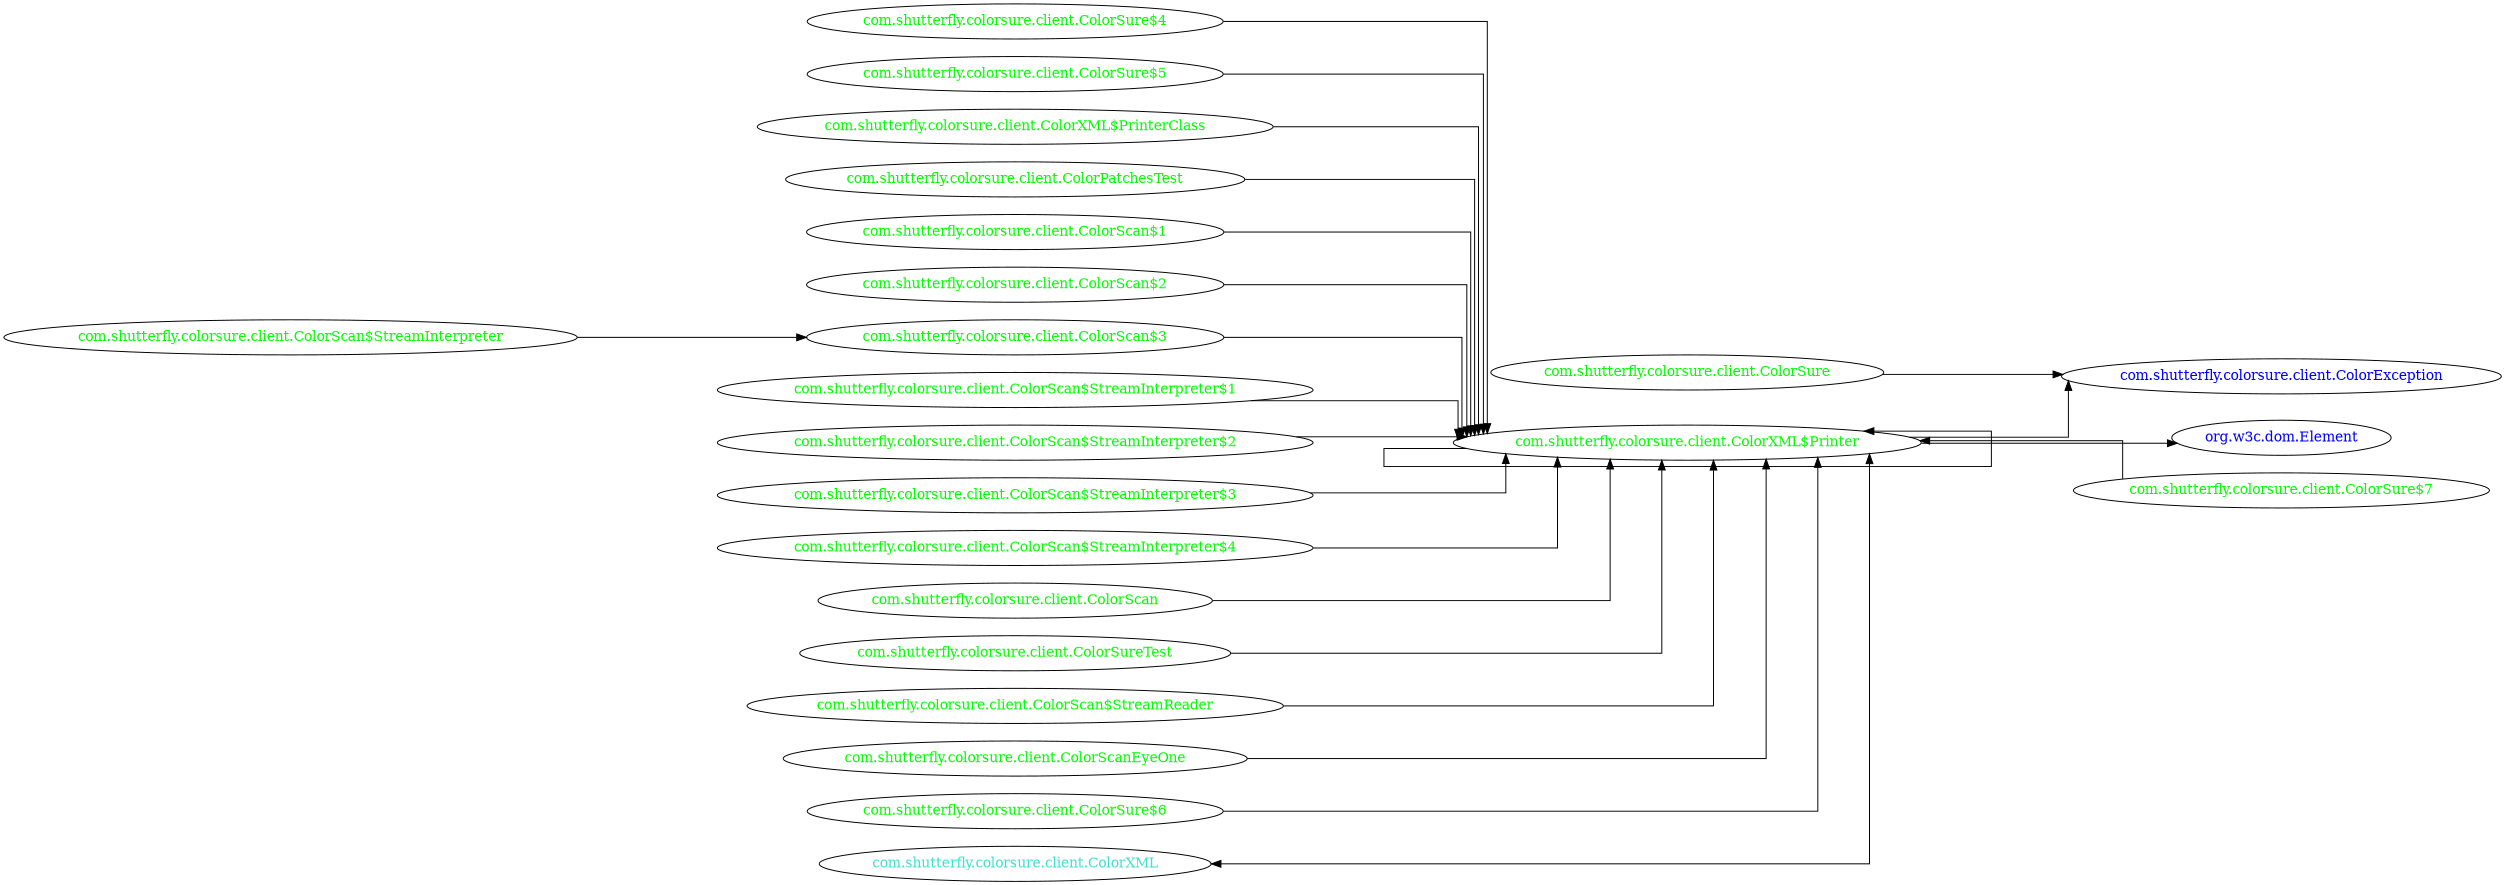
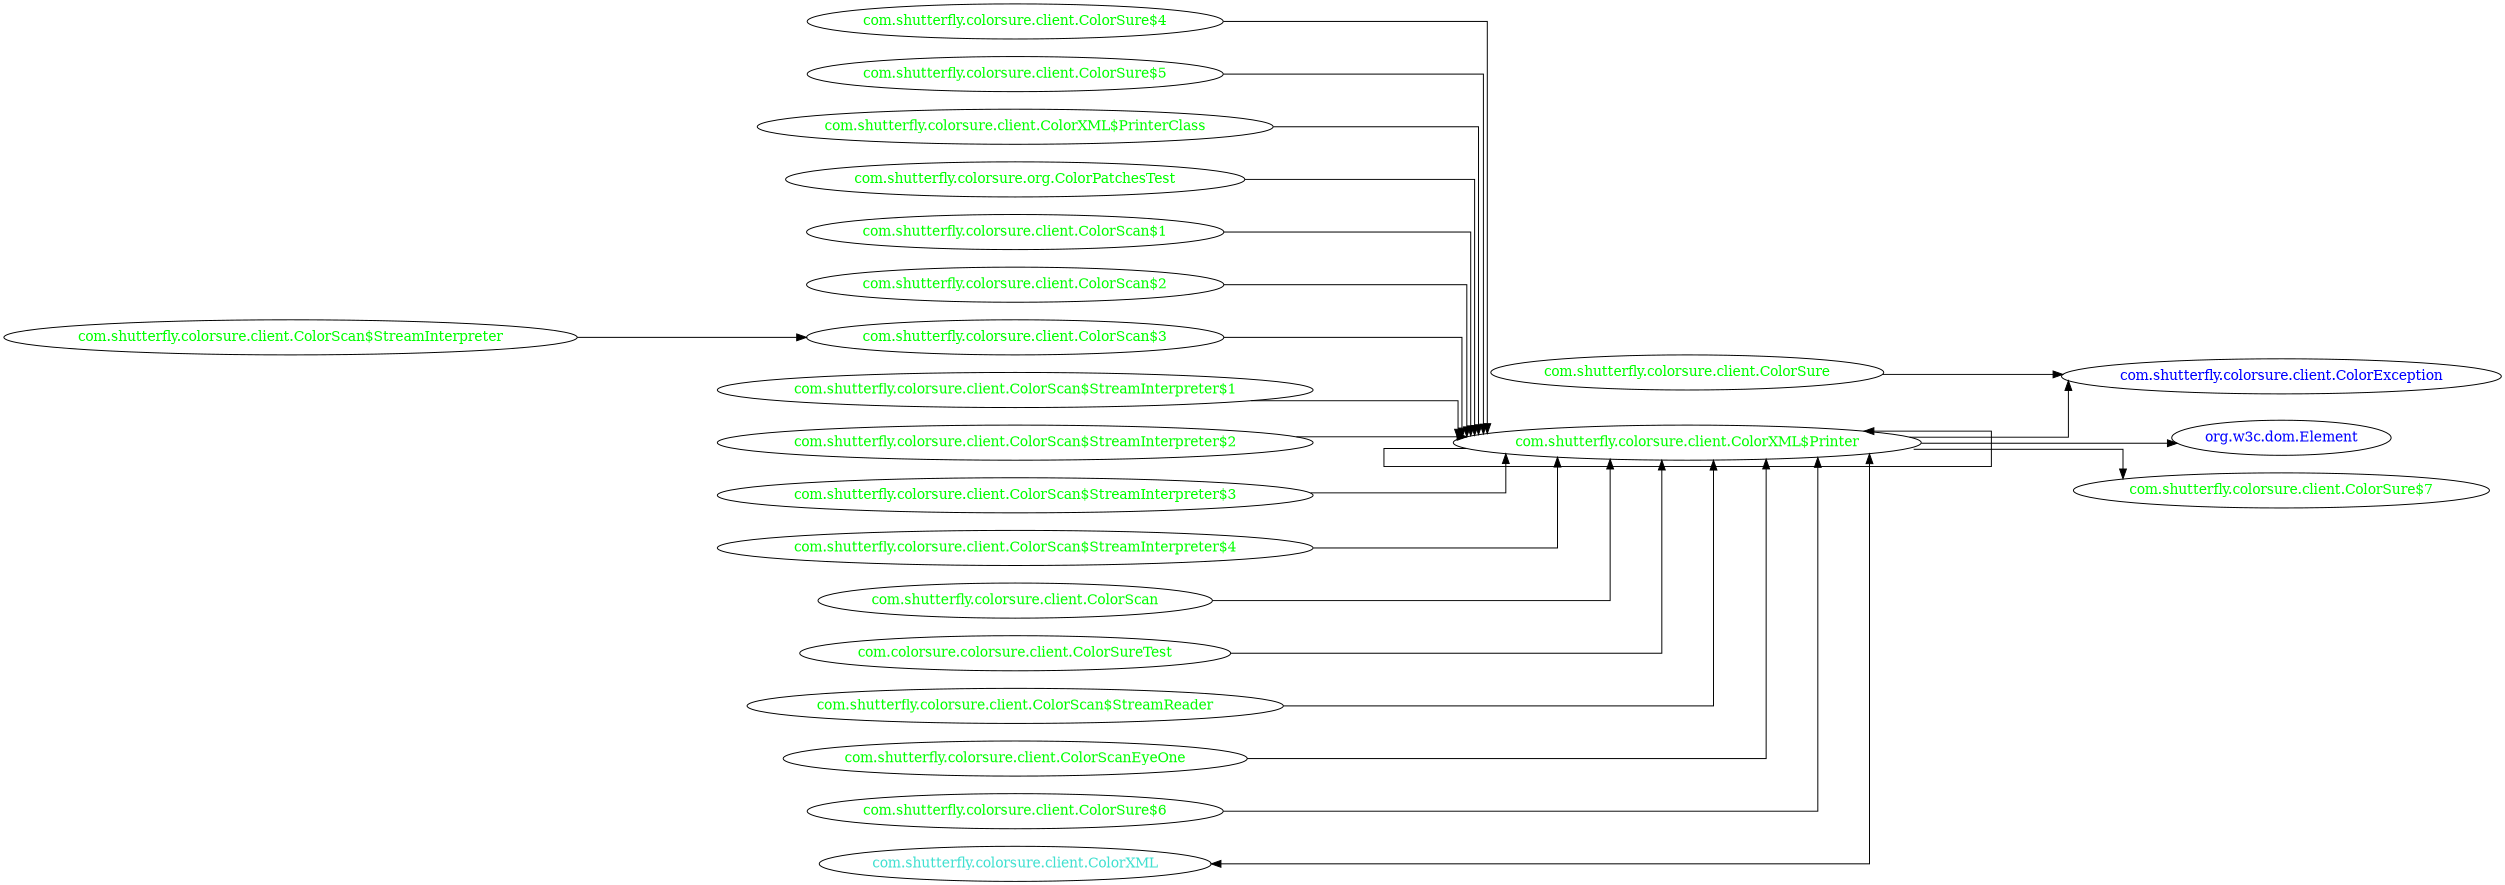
(1015, 179) -> (1015, 179)
(2045, 441) -> (2028, 449)
(1015, 653) -> (1015, 653)
